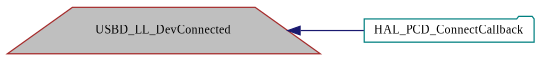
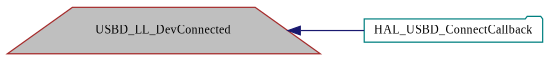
(449, 31) -> (453, 31)
